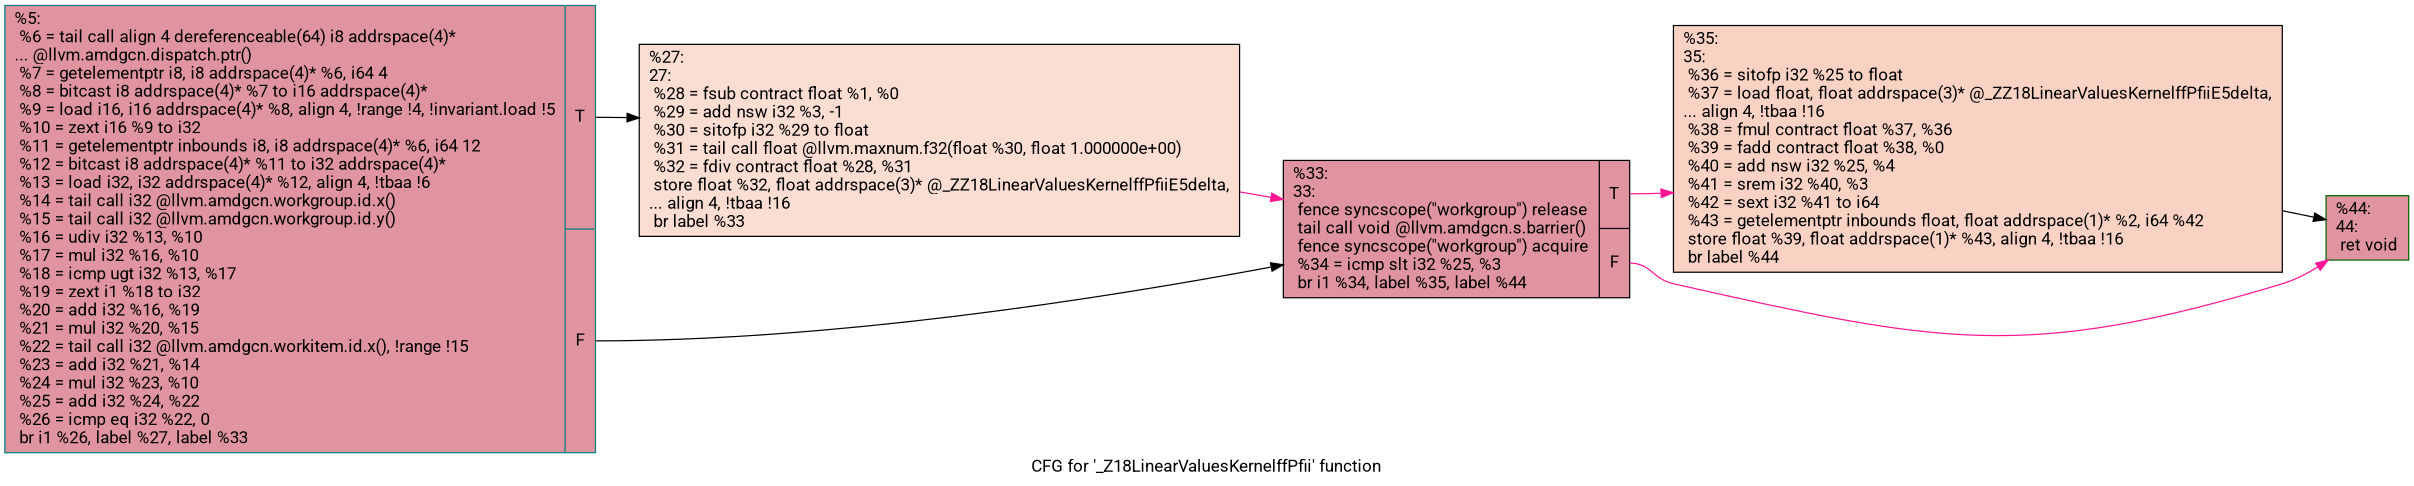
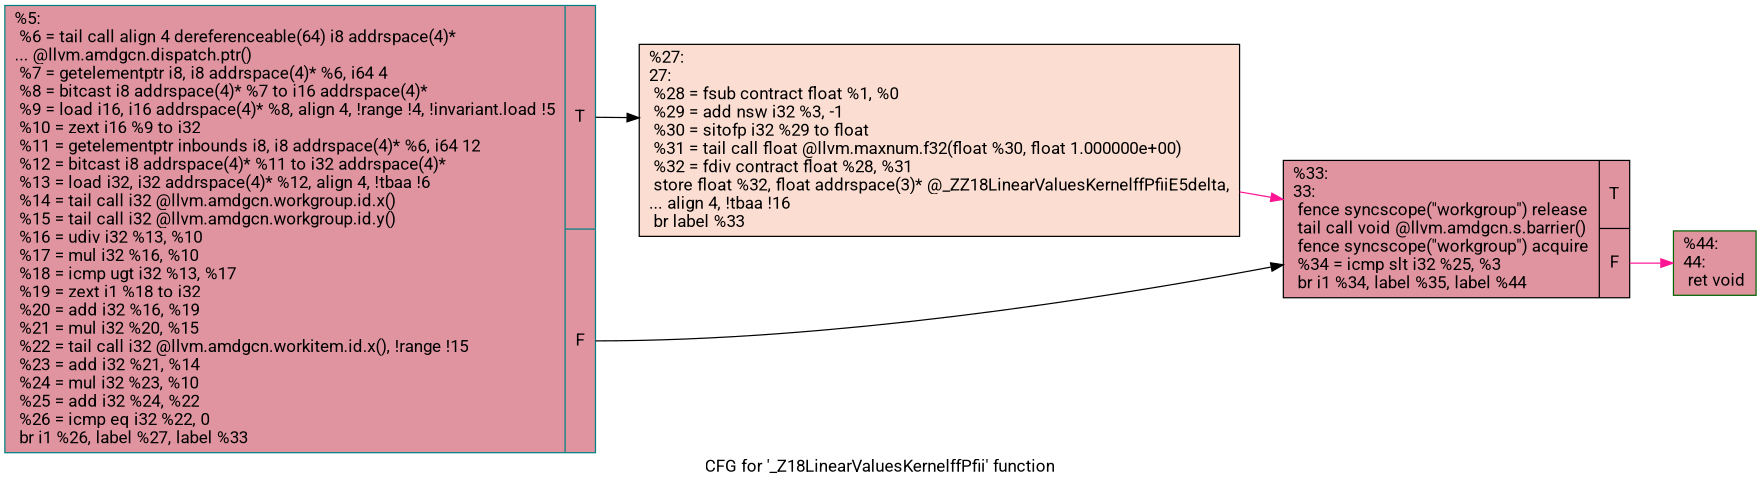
(1978, 149) -> none
